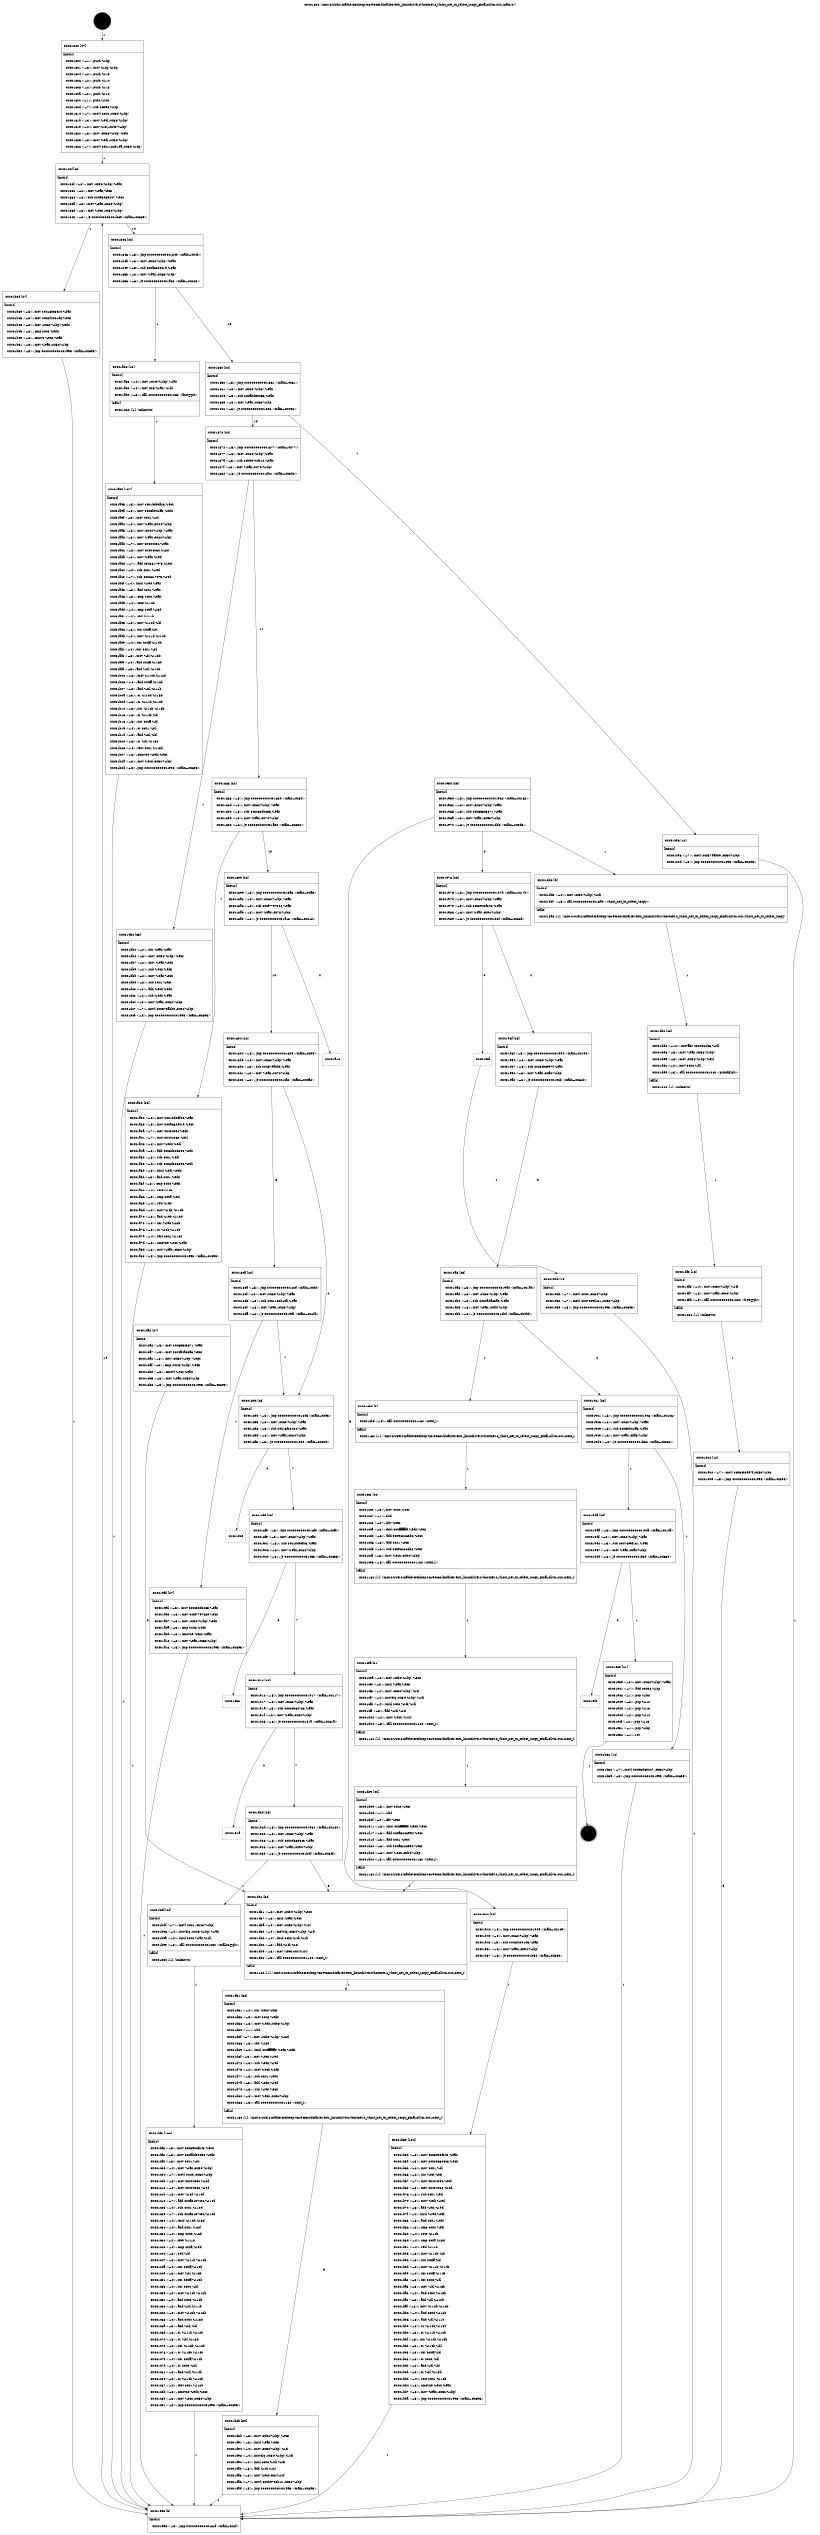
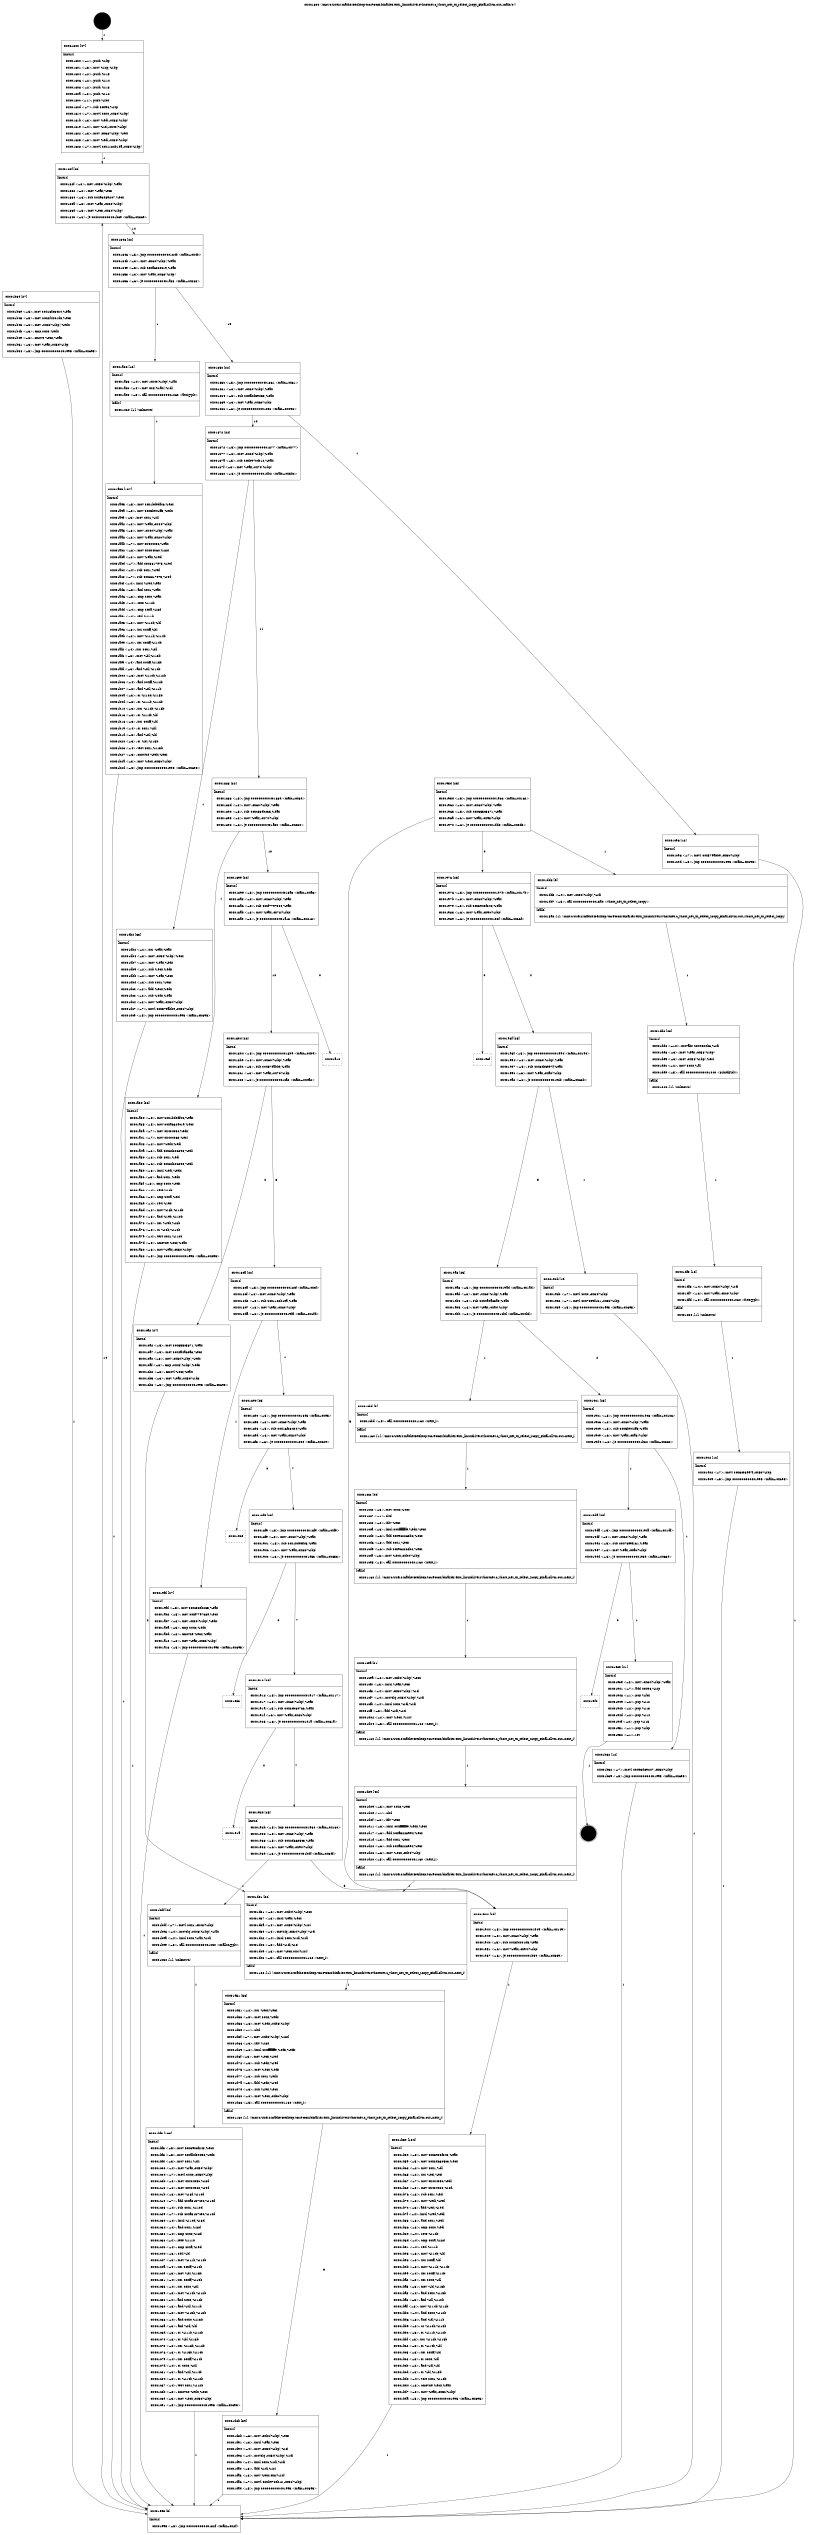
(78, 256) -> none
(466, 1198) -> (567, 1179)
(324, 1239) -> (238, 1206)
(319, 1875) -> (369, 1890)
(723, 1886) -> (723, 1886)
